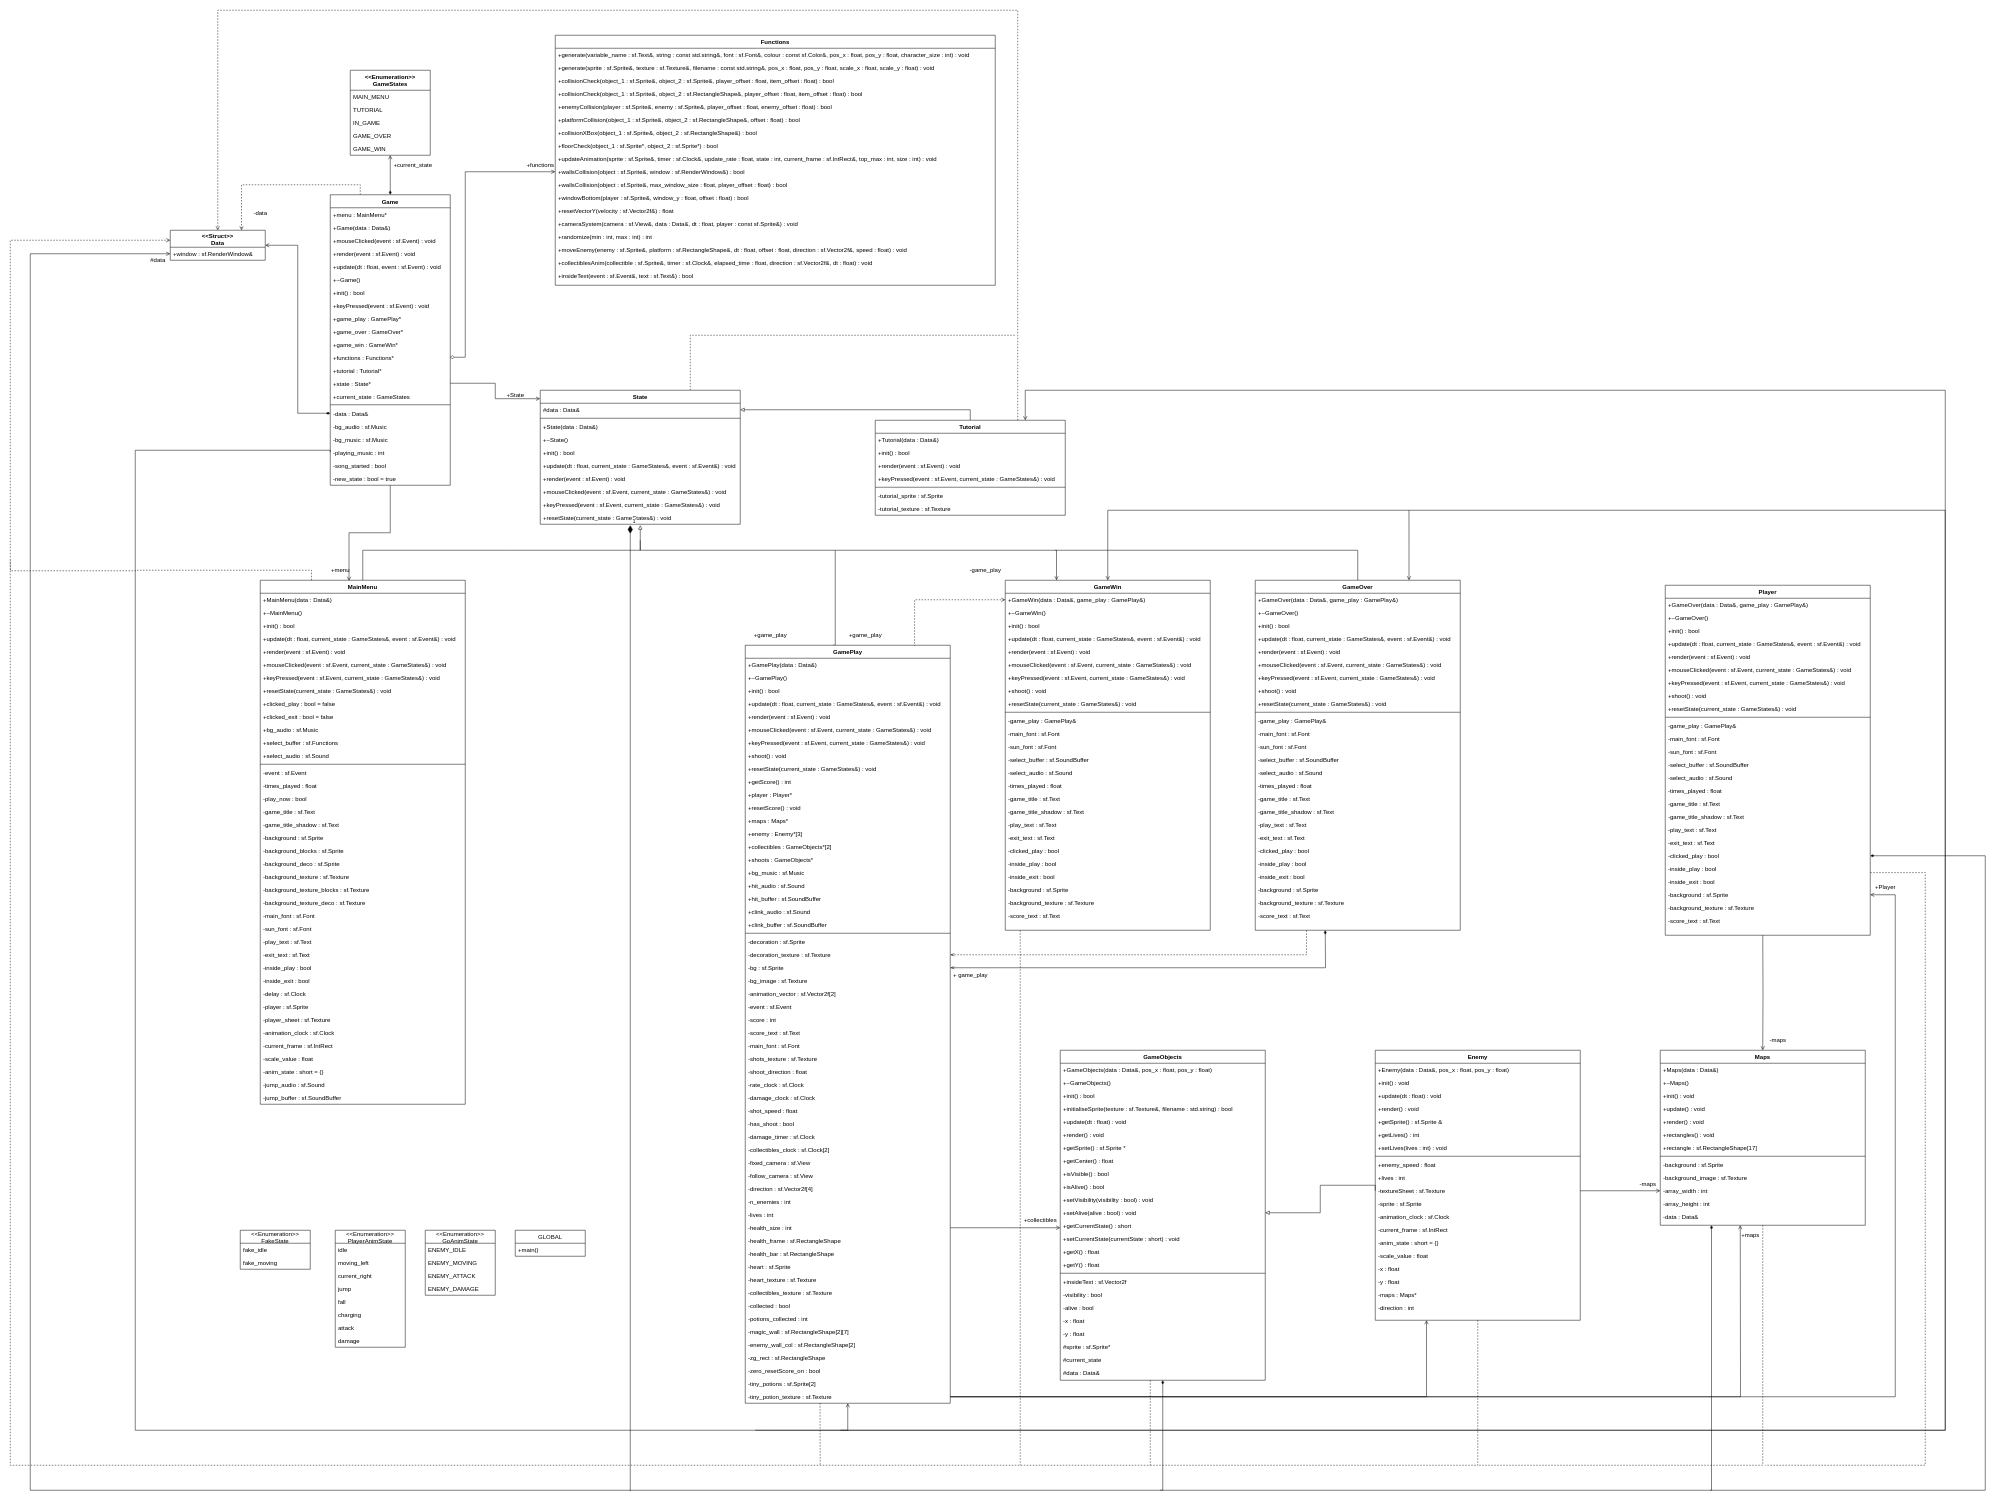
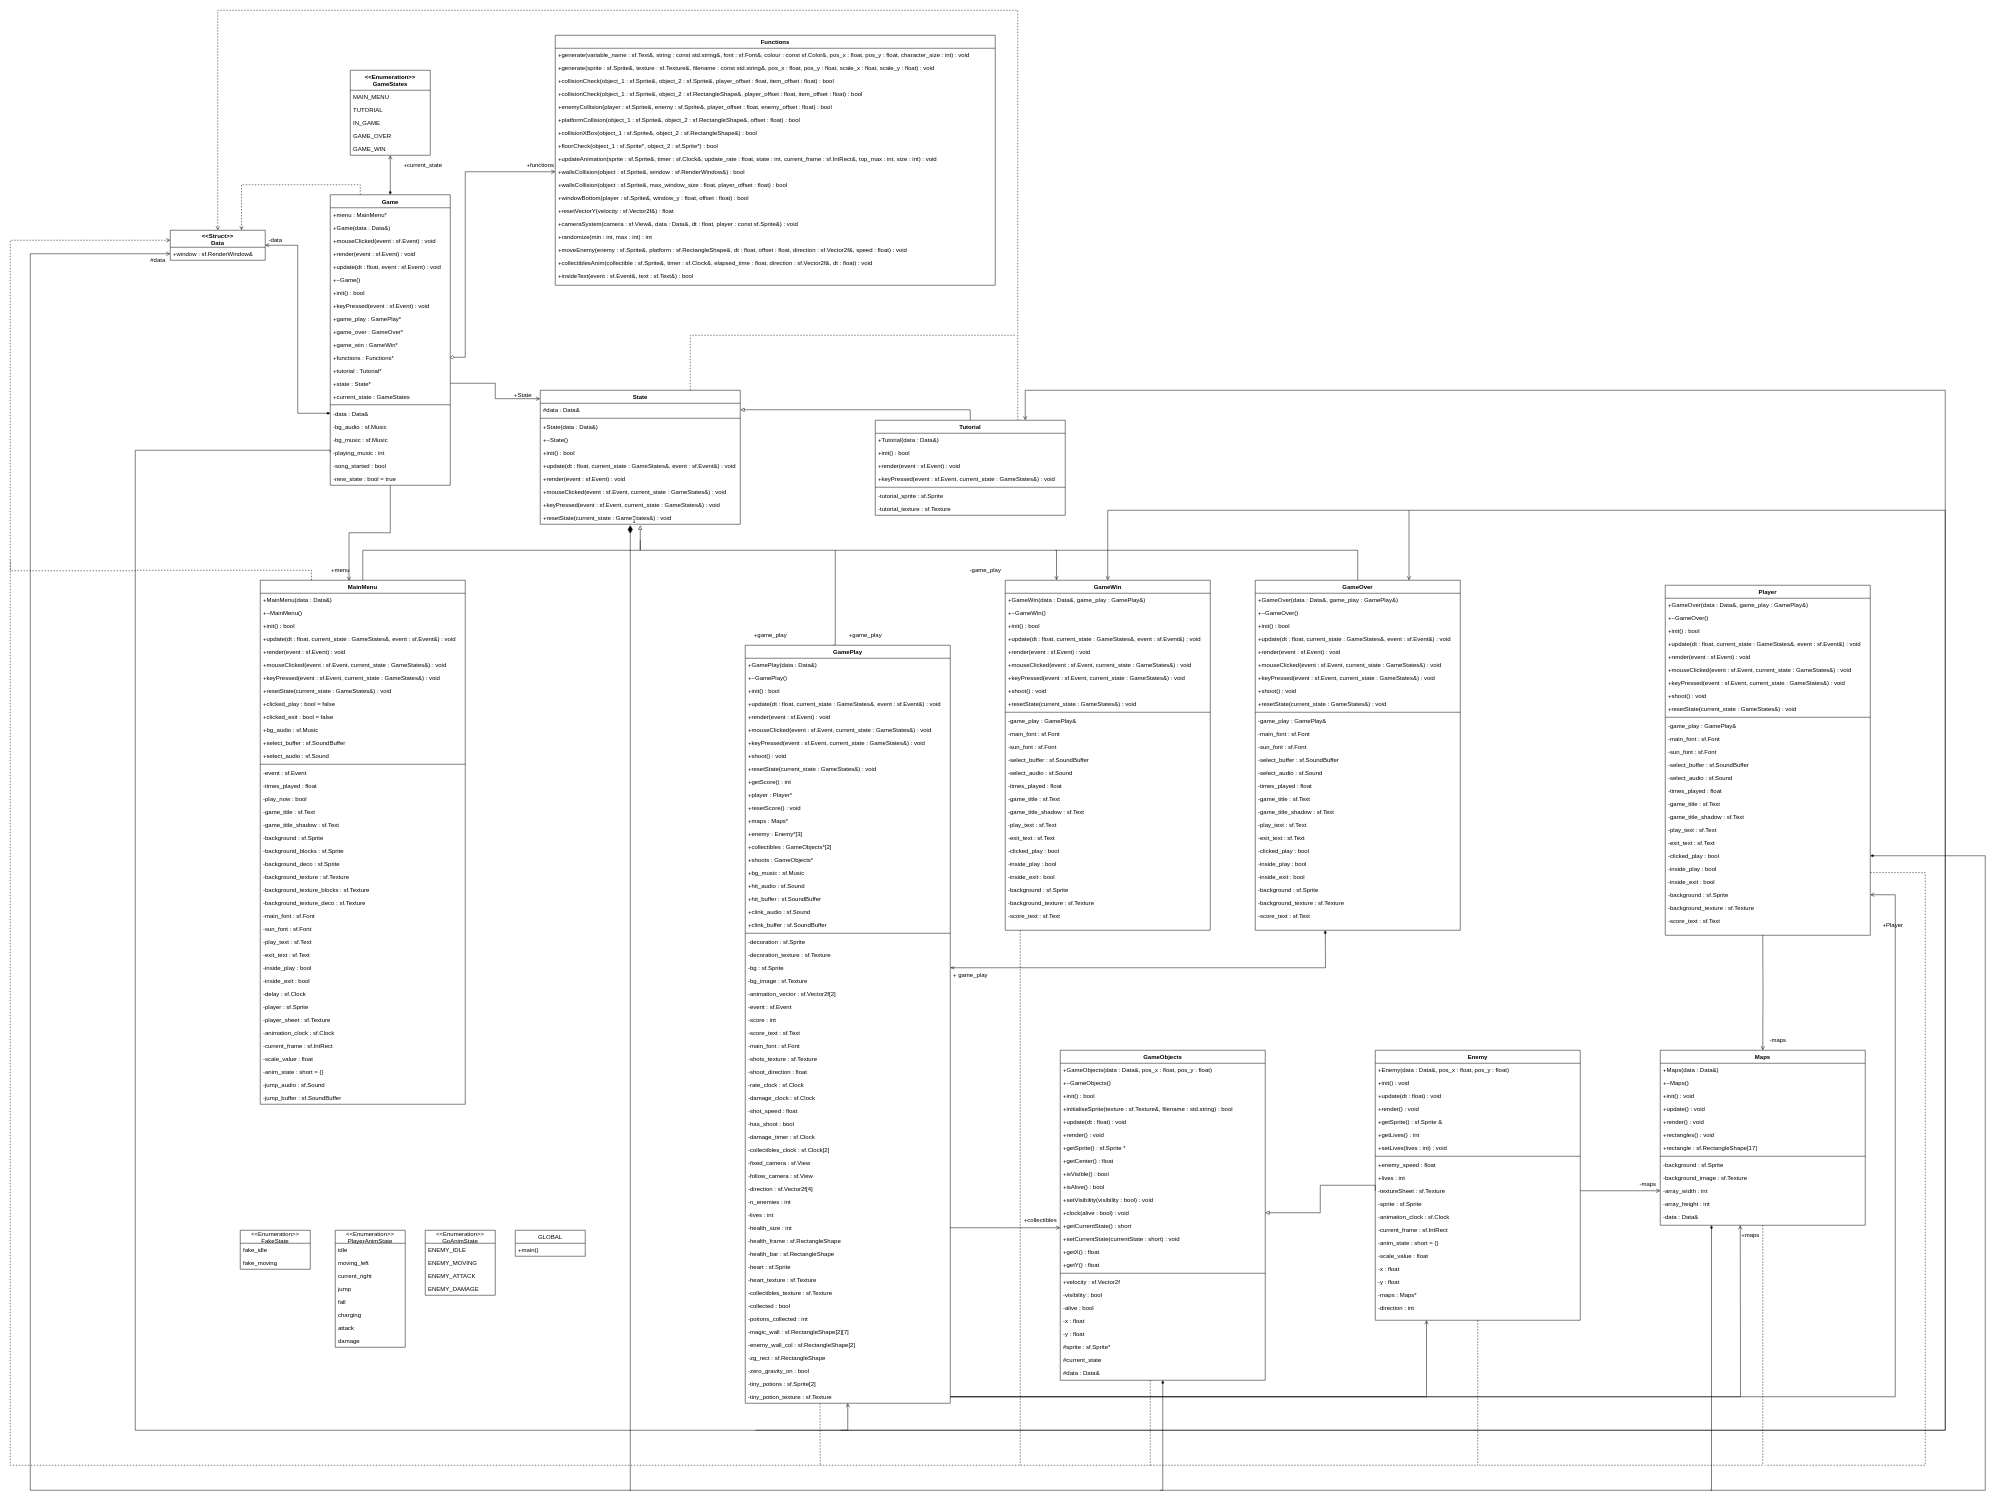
(413, 165) -> (423, 165)
(260, 213) -> (275, 240)
(515, 395) -> (523, 395)
(937, 600) -> none
(307, 743) -> (311, 743)
(1885, 887) -> (1893, 925)
(1307, 944) -> none
(1104, 1213) -> (1100, 1213)
(1100, 1282) -> (1097, 1282)
(789, 1371) -> (783, 1371)
